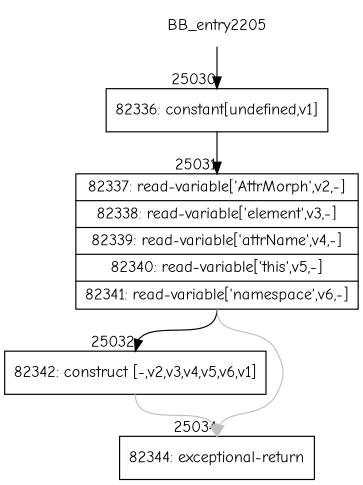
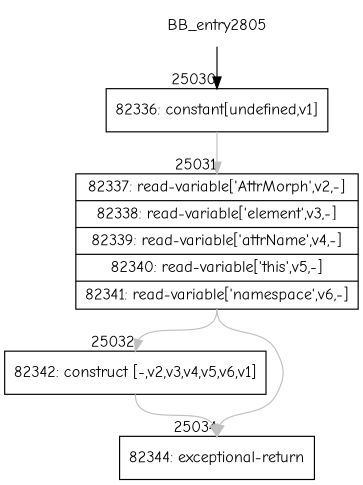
(217, 26) -> (217, 26)
(217, 147) -> (217, 147)
(182, 330) -> (182, 330)
